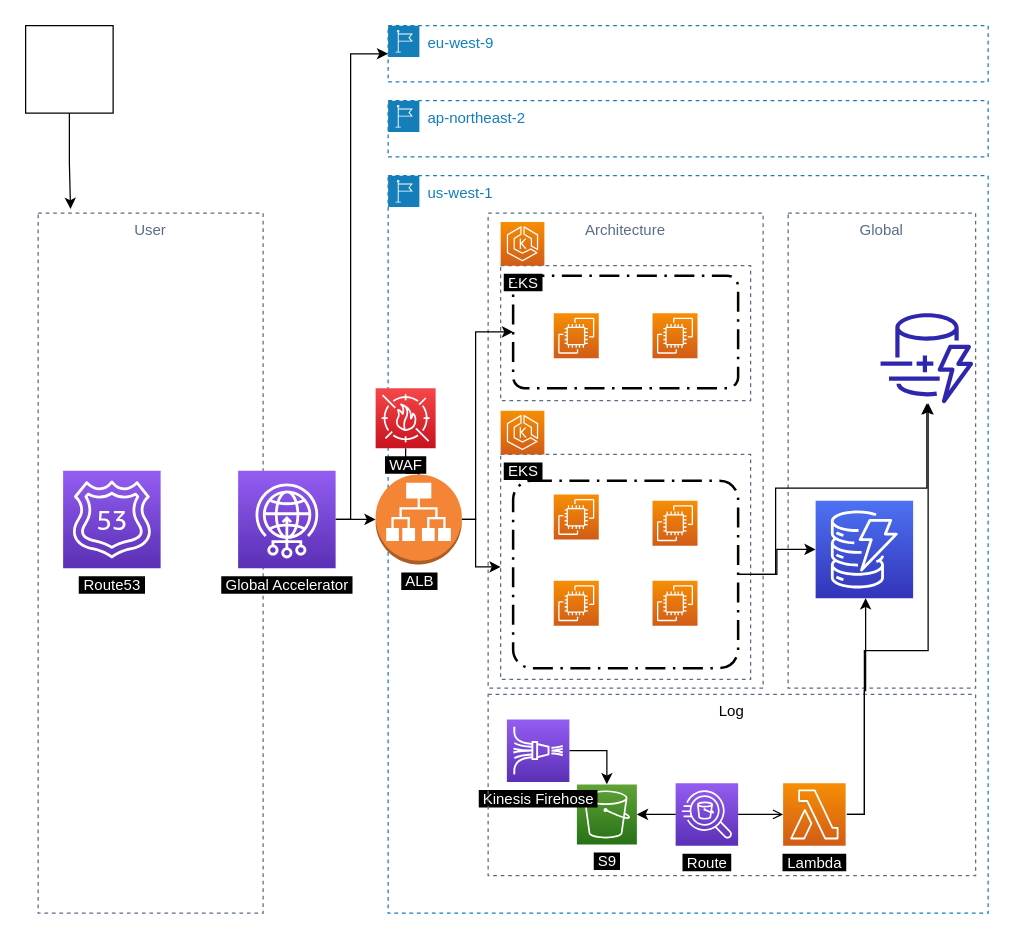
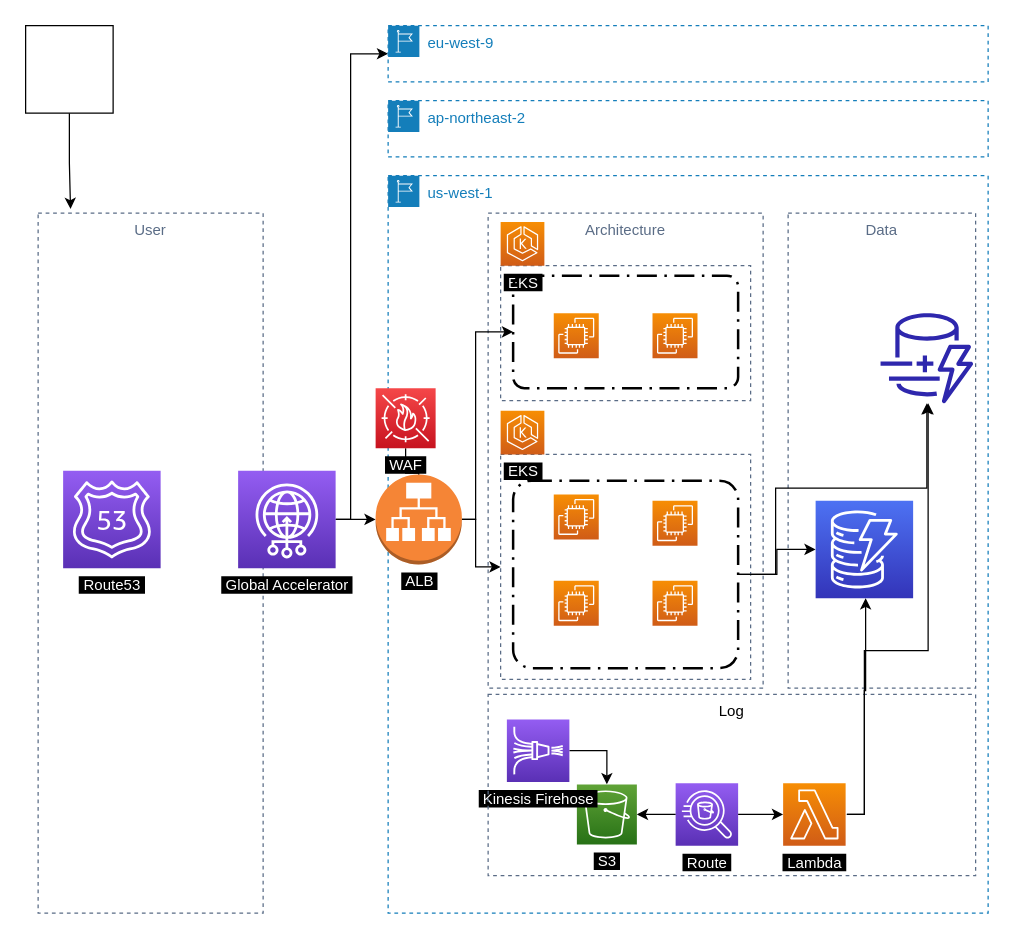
(881, 230) -> (881, 230)
(775, 814) -> (773, 814)
(608, 862) -> (608, 862)
